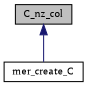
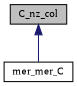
(44, 72) -> (38, 72)
